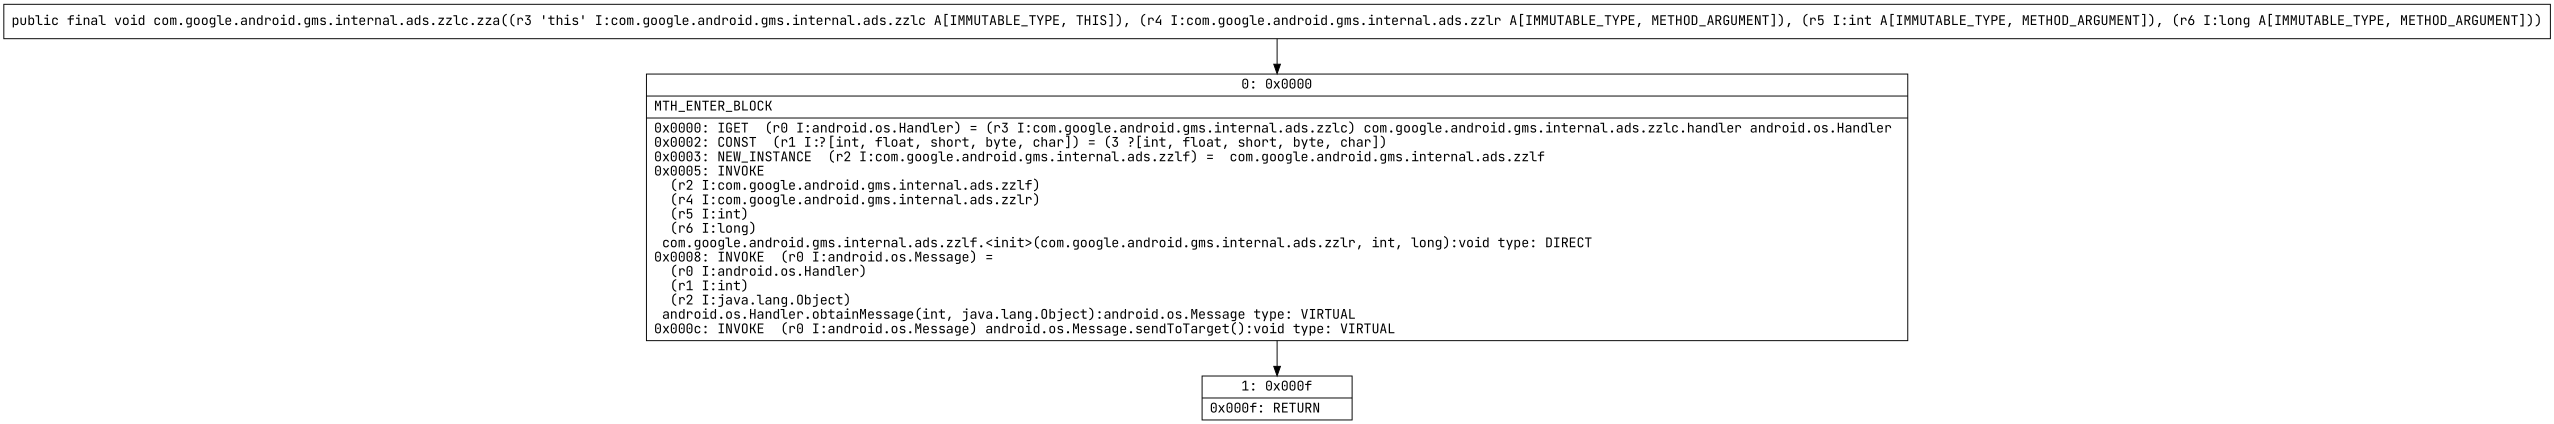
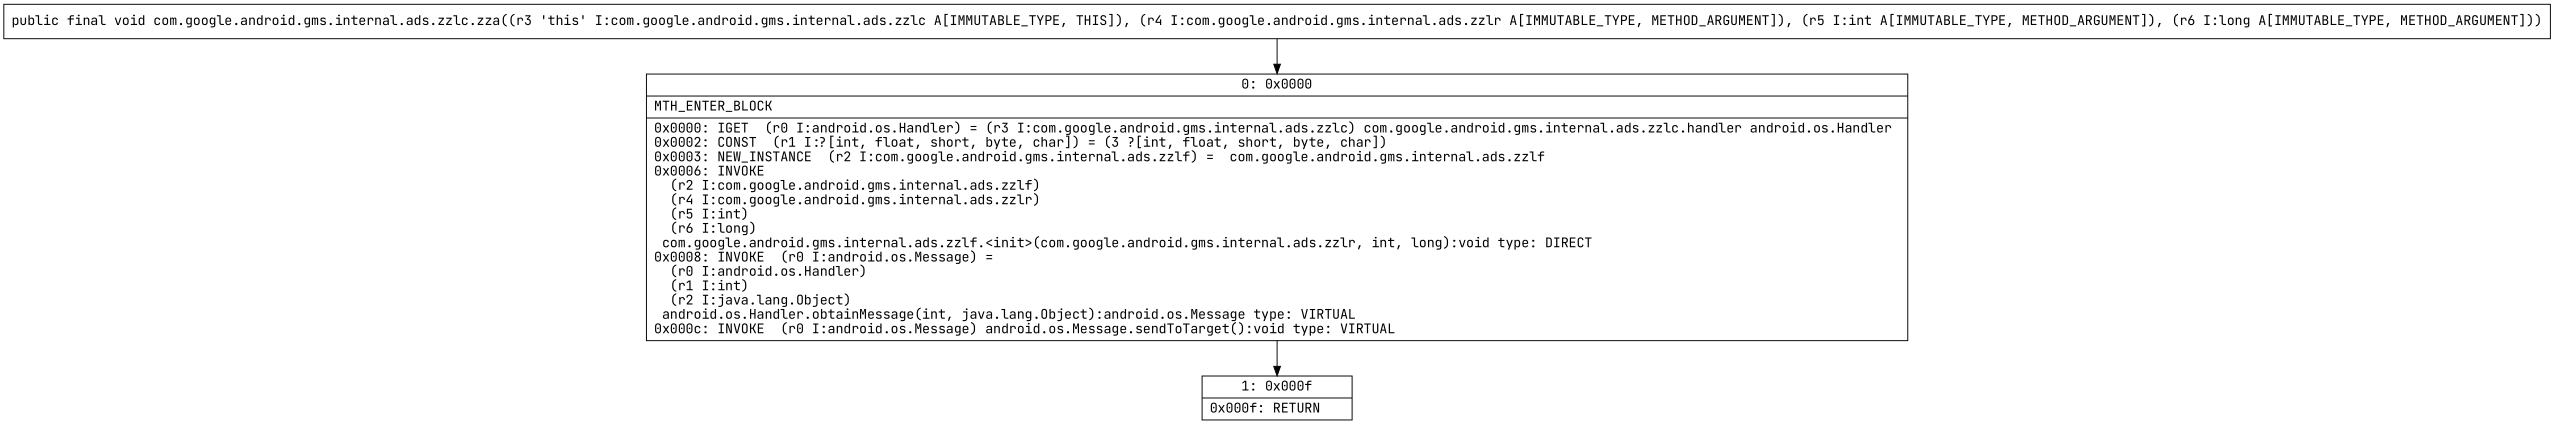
(718, 172) -> (718, 172)
